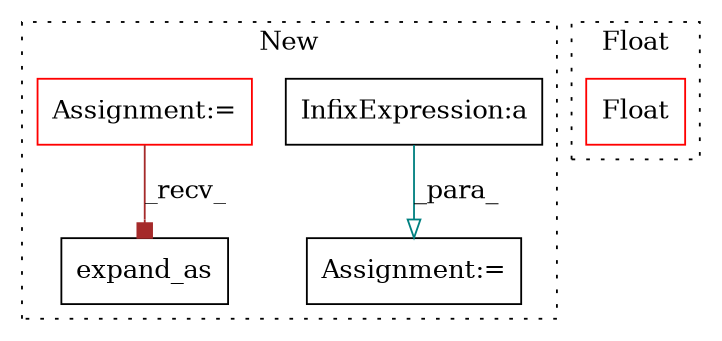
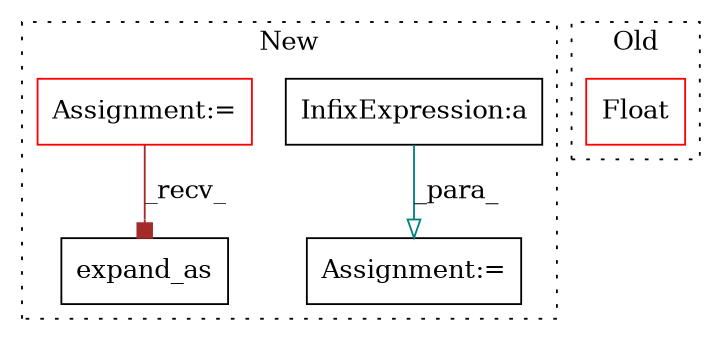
(636, 43) -> (636, 43)
